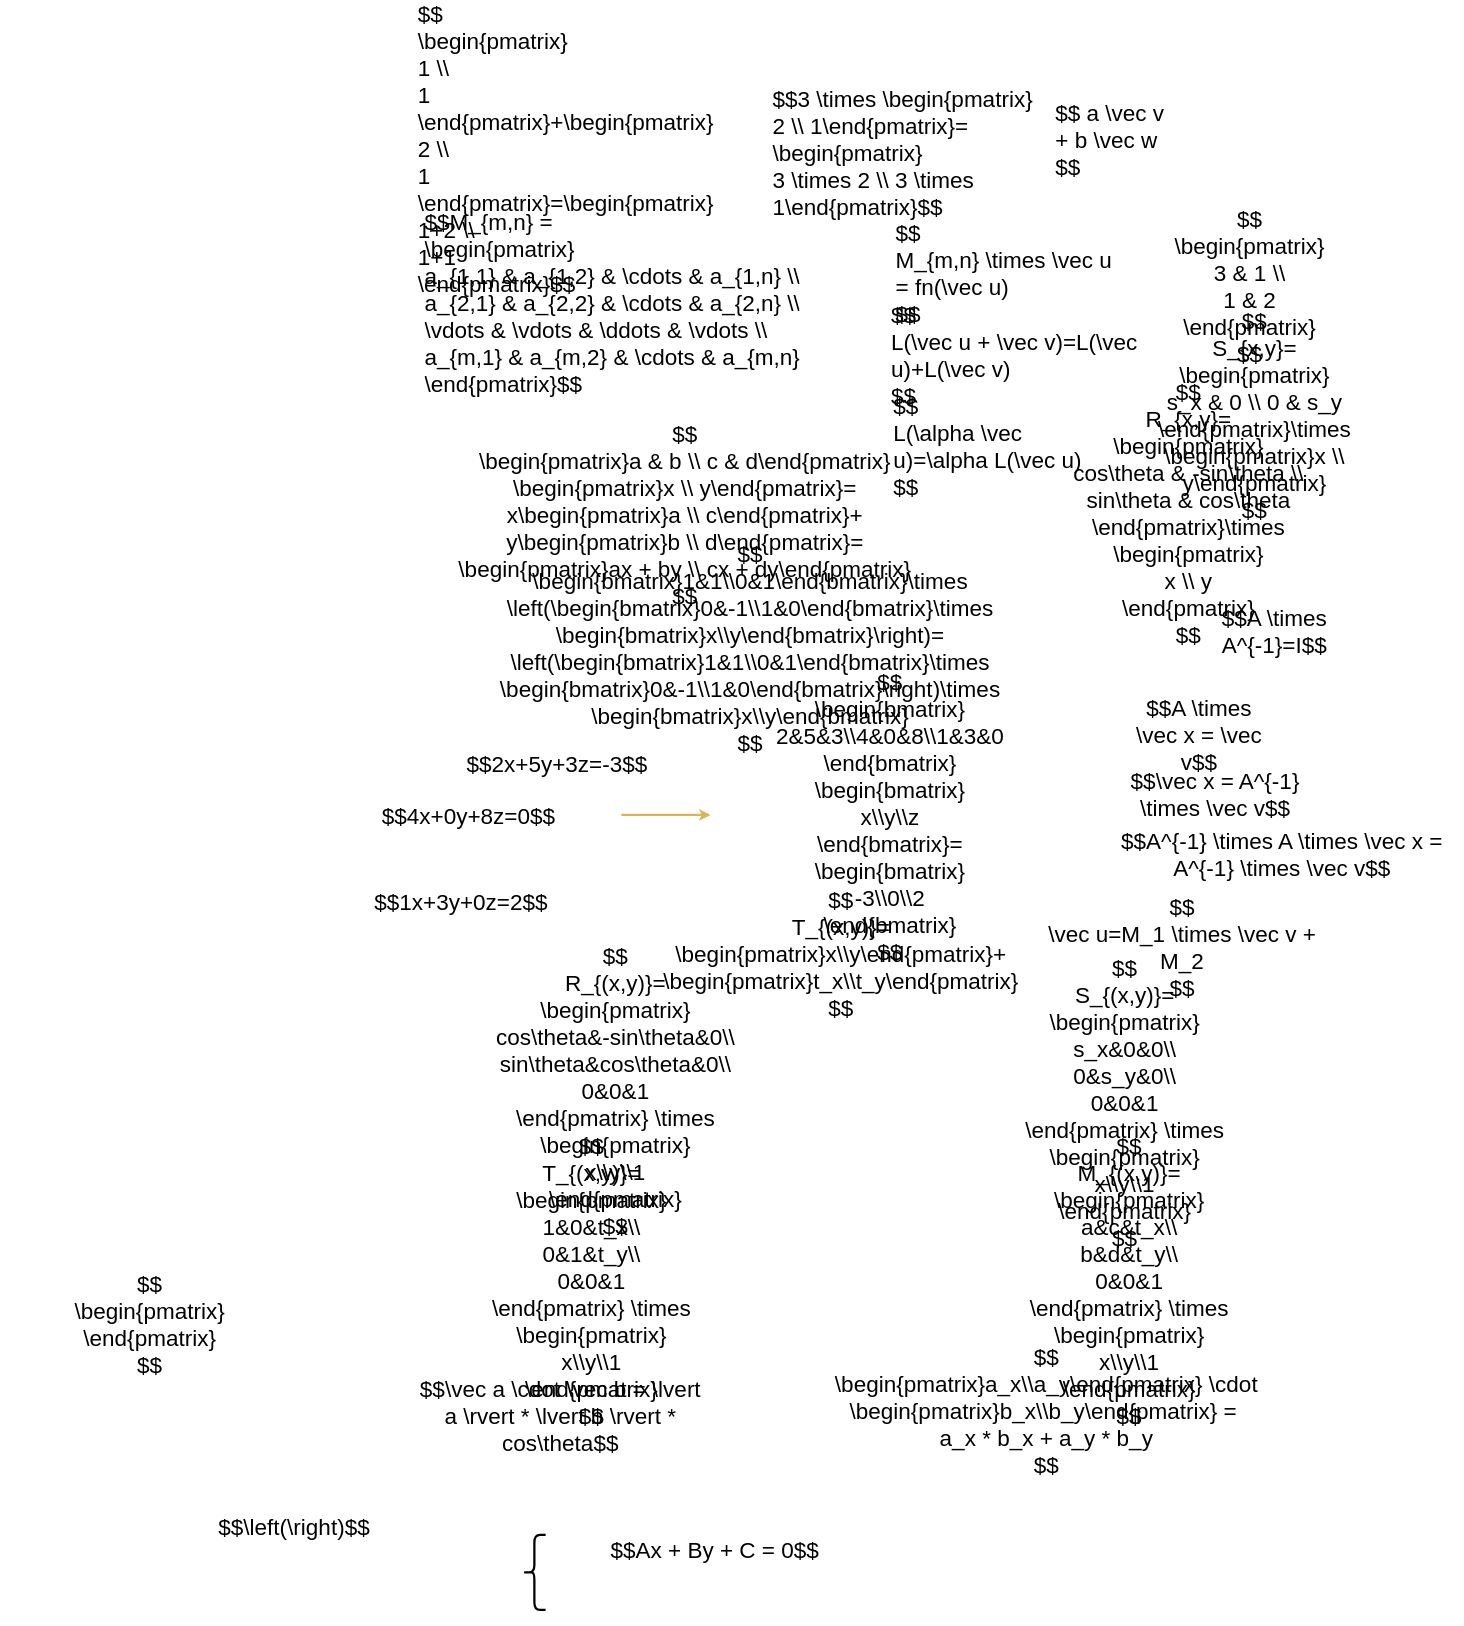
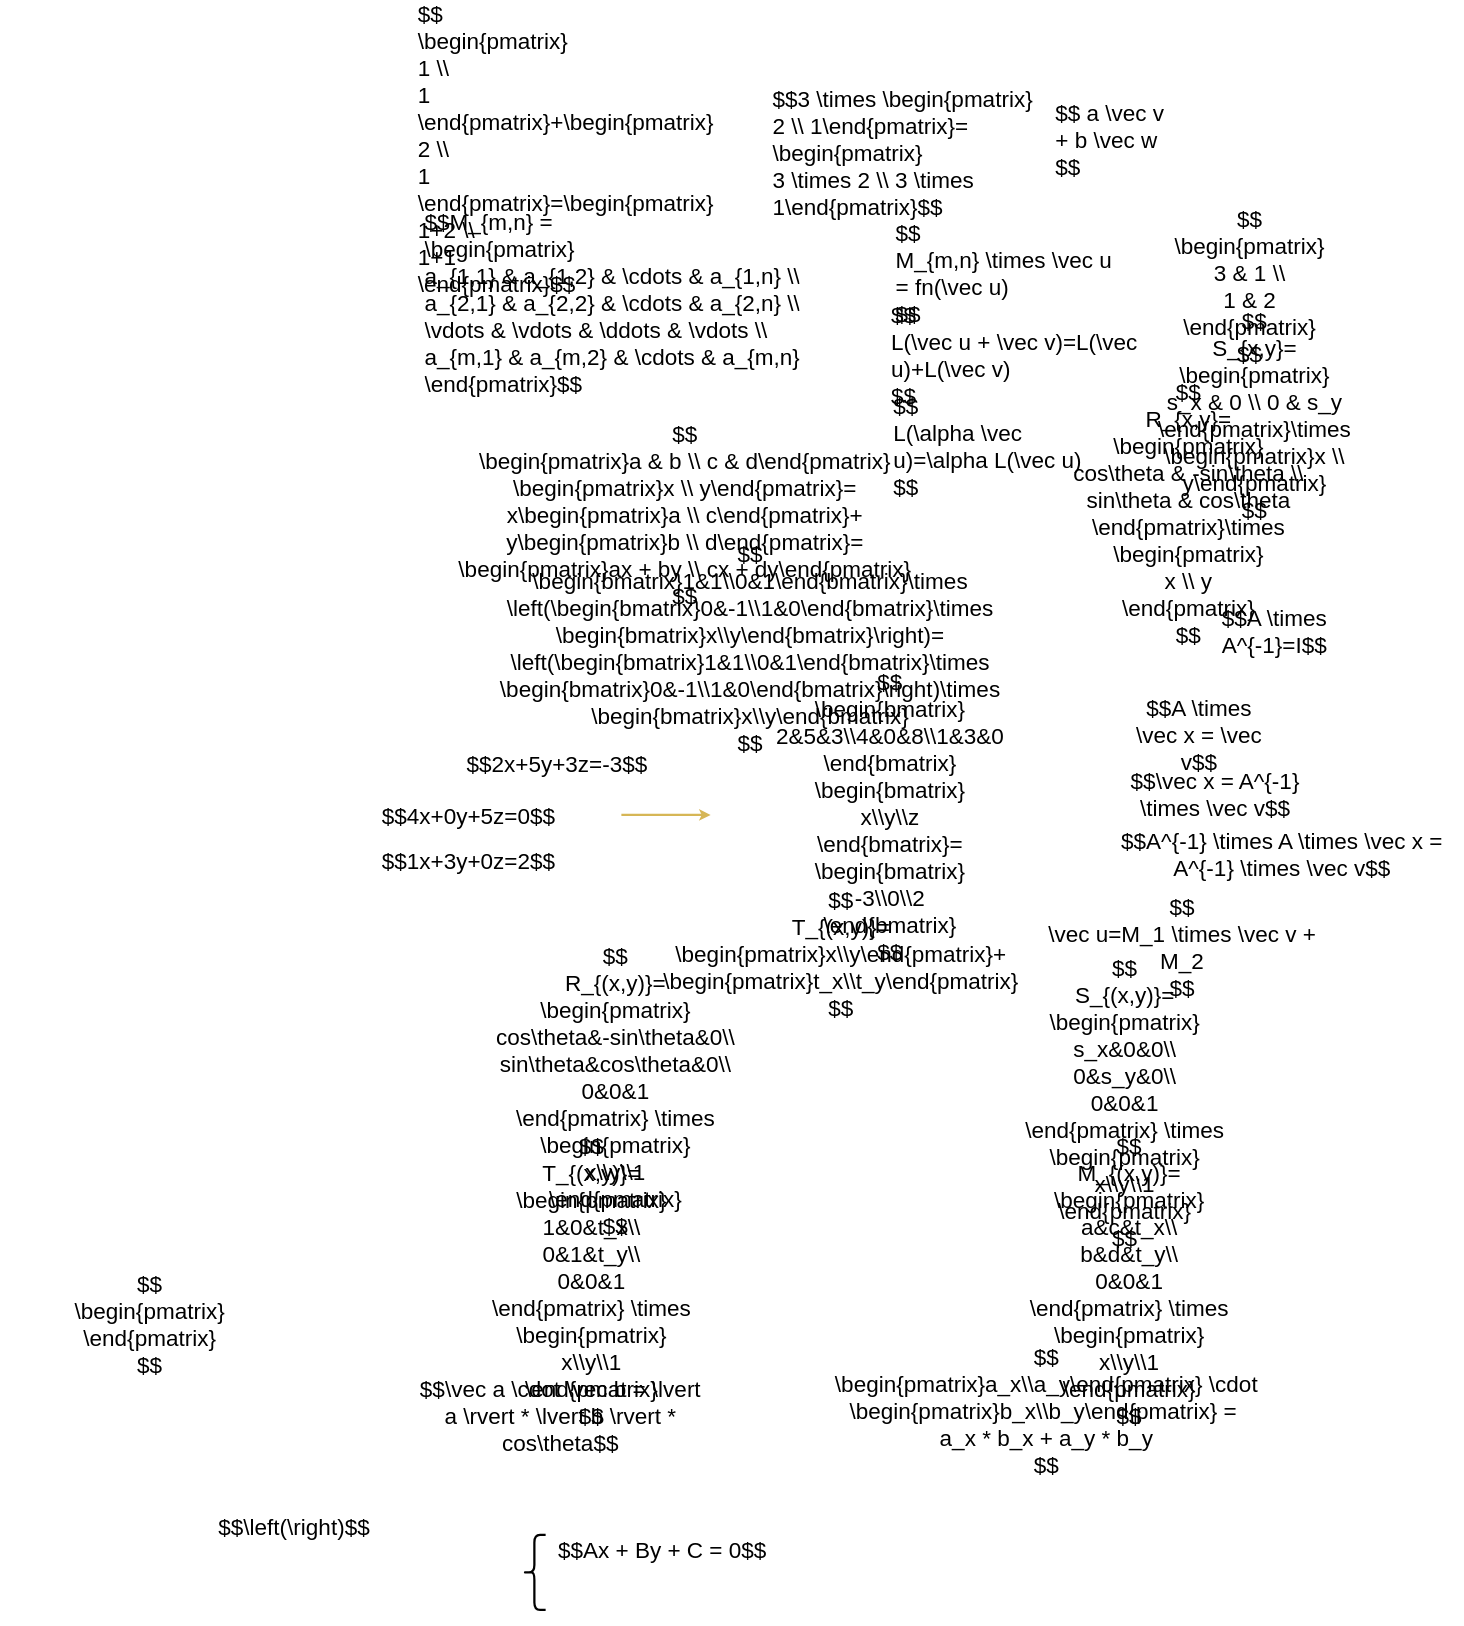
(470, 816) -> (470, 816)
(489, 902) -> (497, 860)
(768, 1550) -> (716, 1550)
